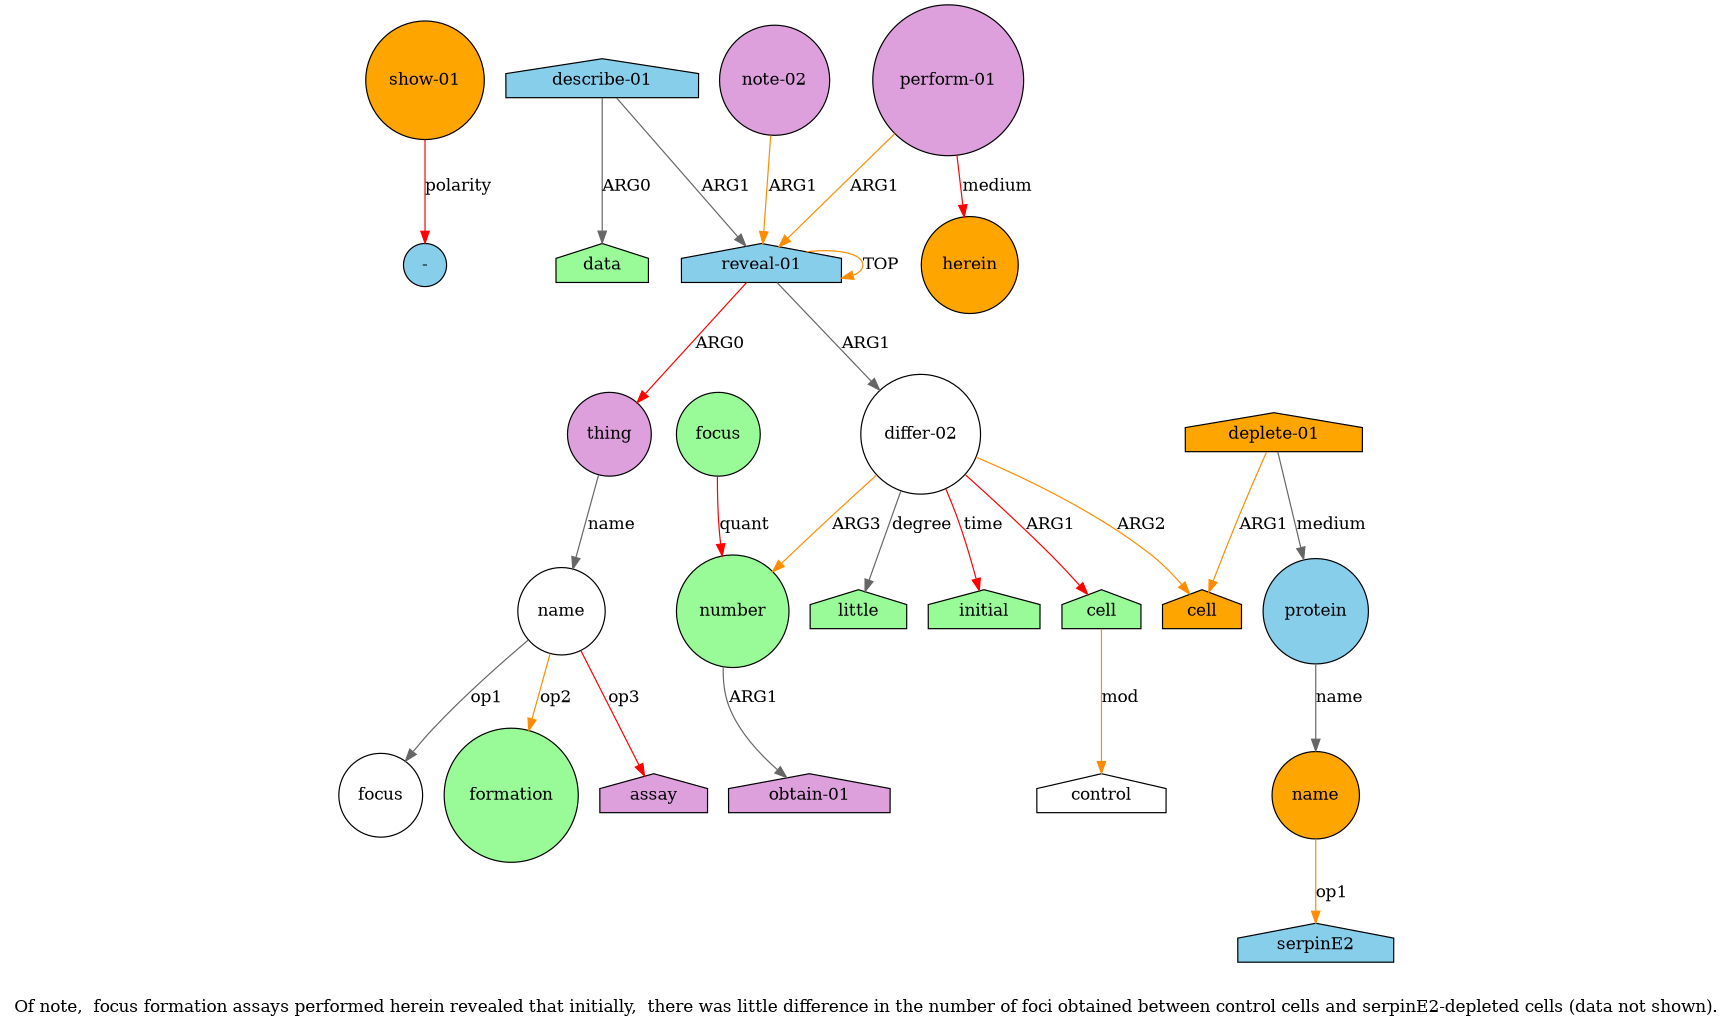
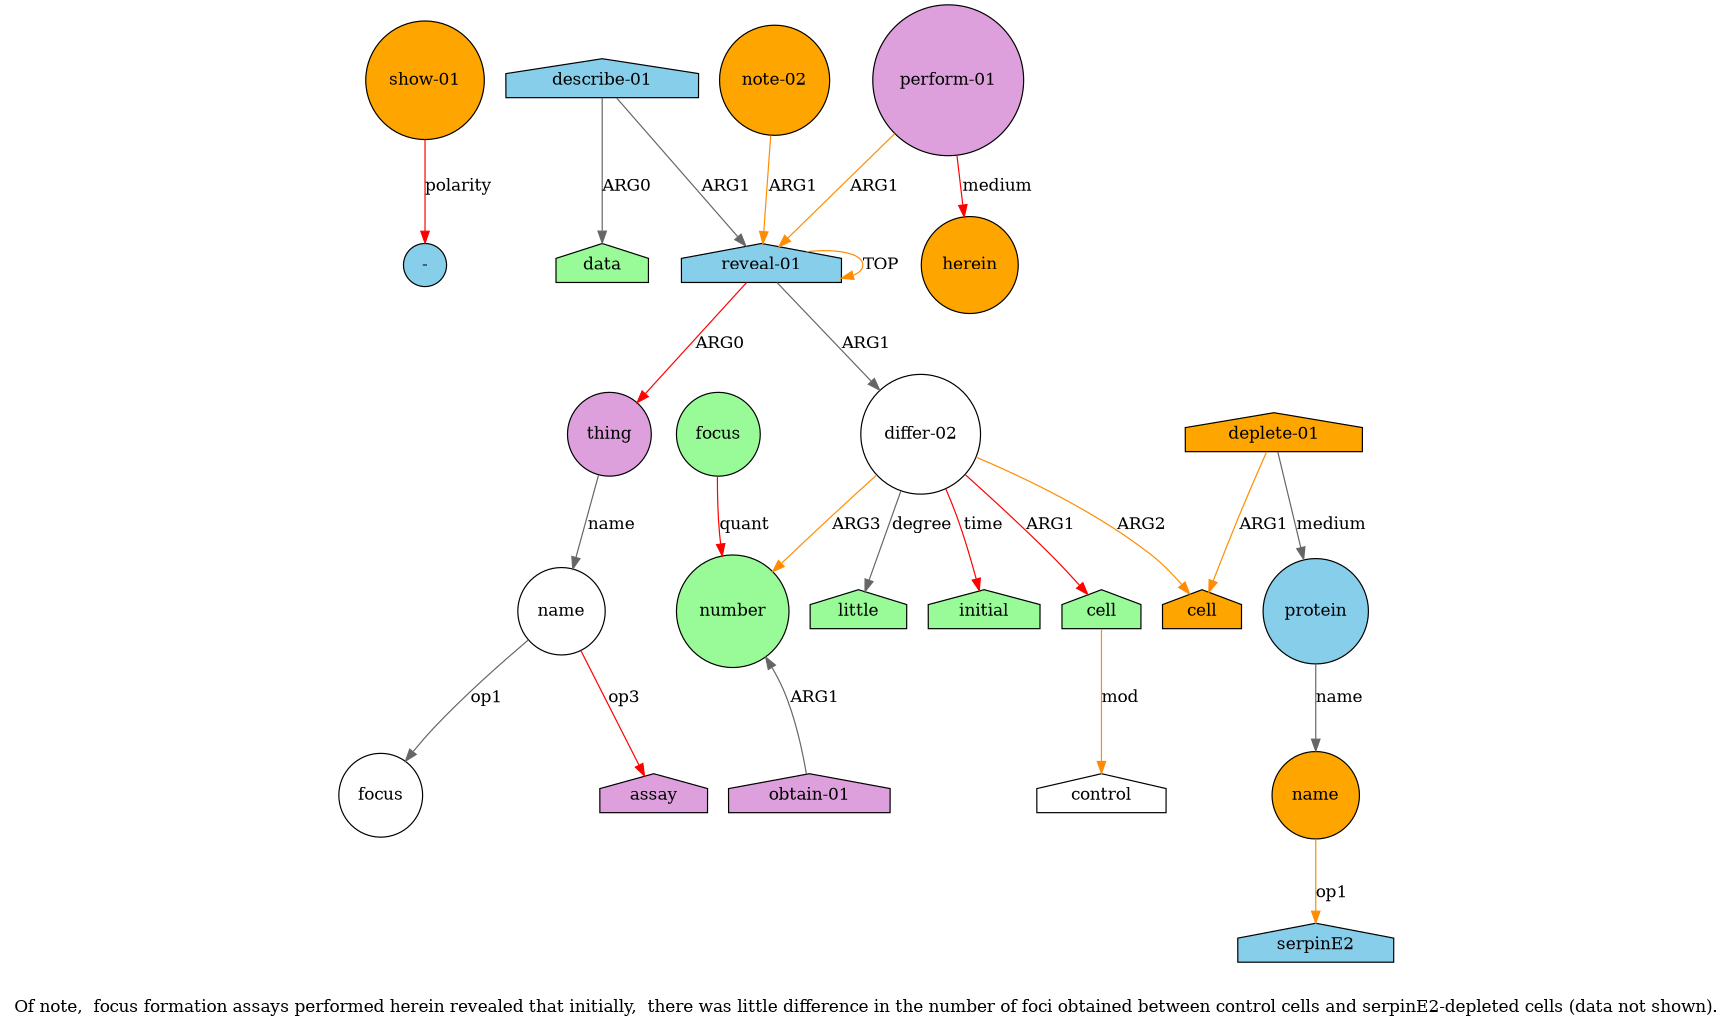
(775, 80) -> (775, 80)
(738, 724) -> (794, 719)
(511, 795) -> none
